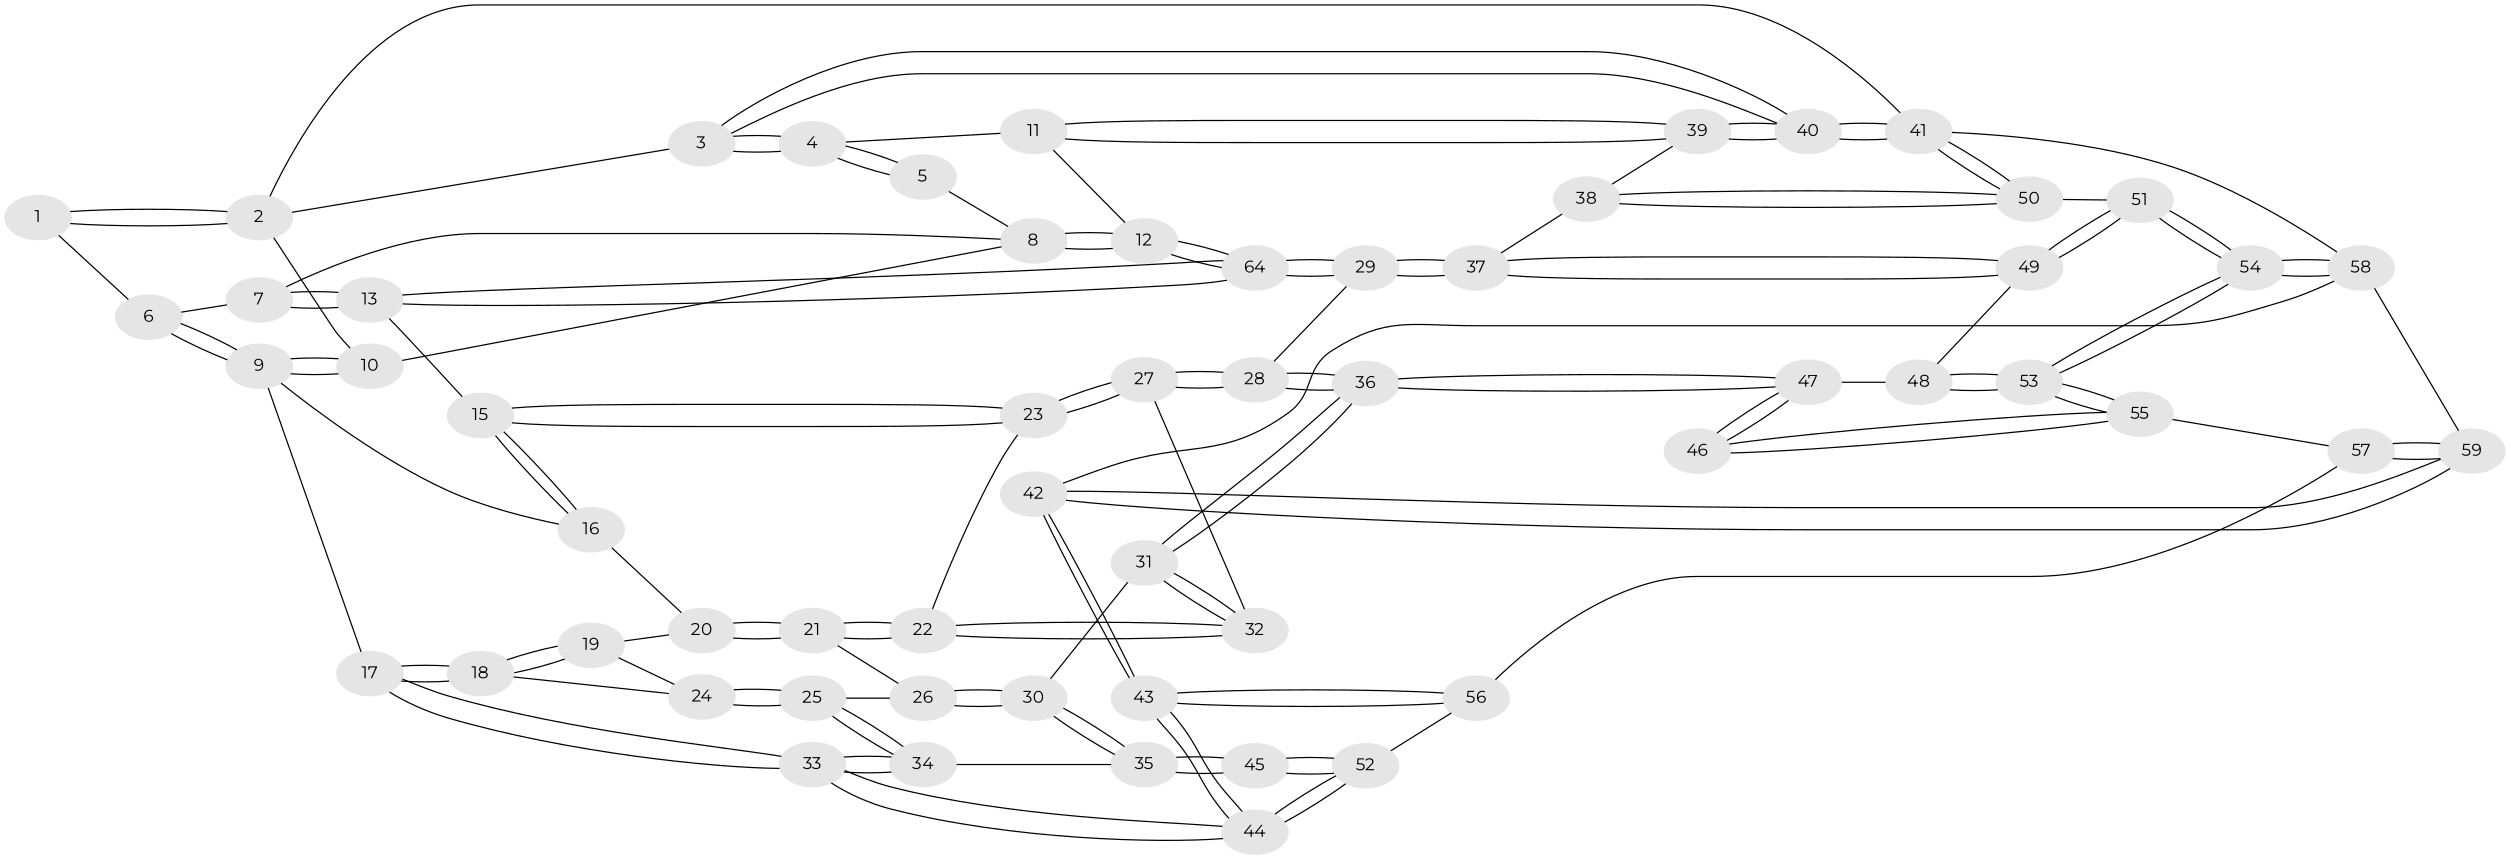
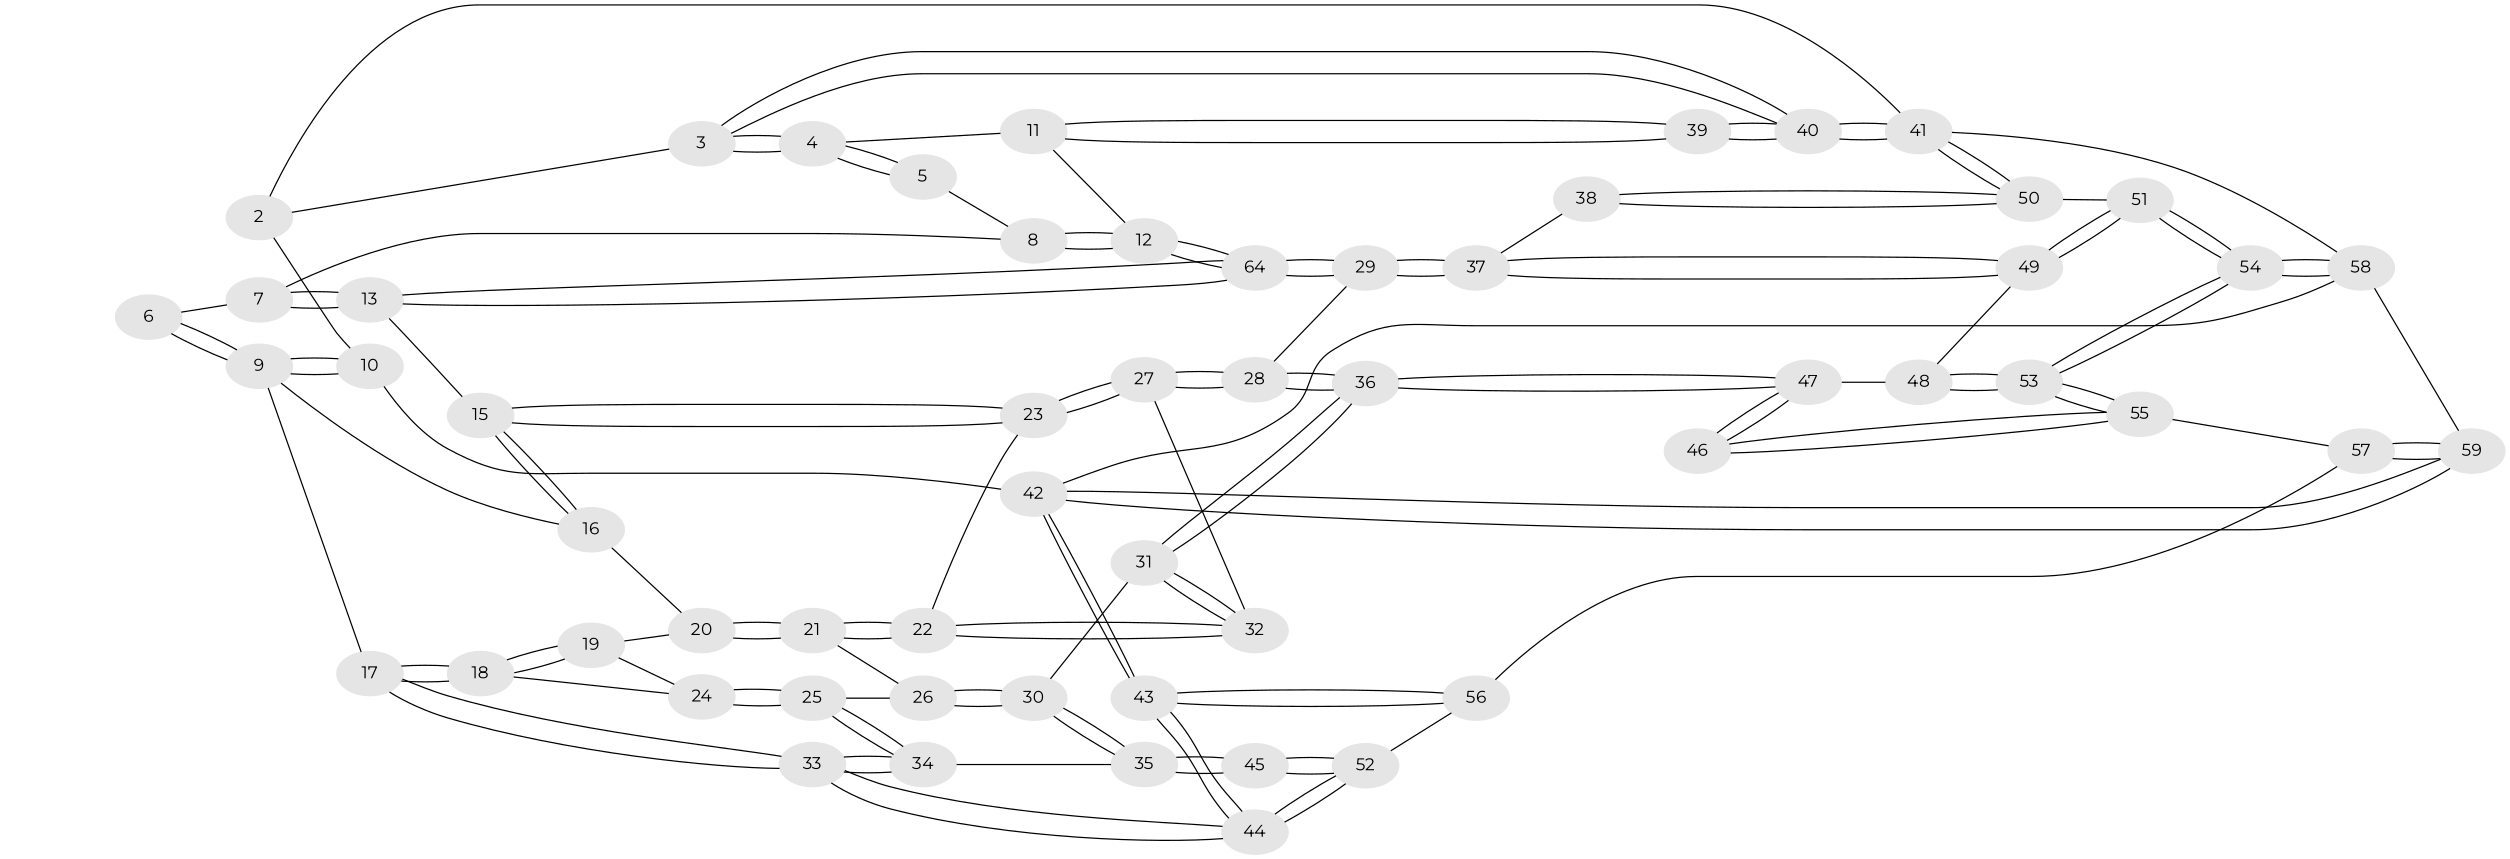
(1642, 165) -> none
(38, 218) -> none
(657, 312) -> (678, 473)
